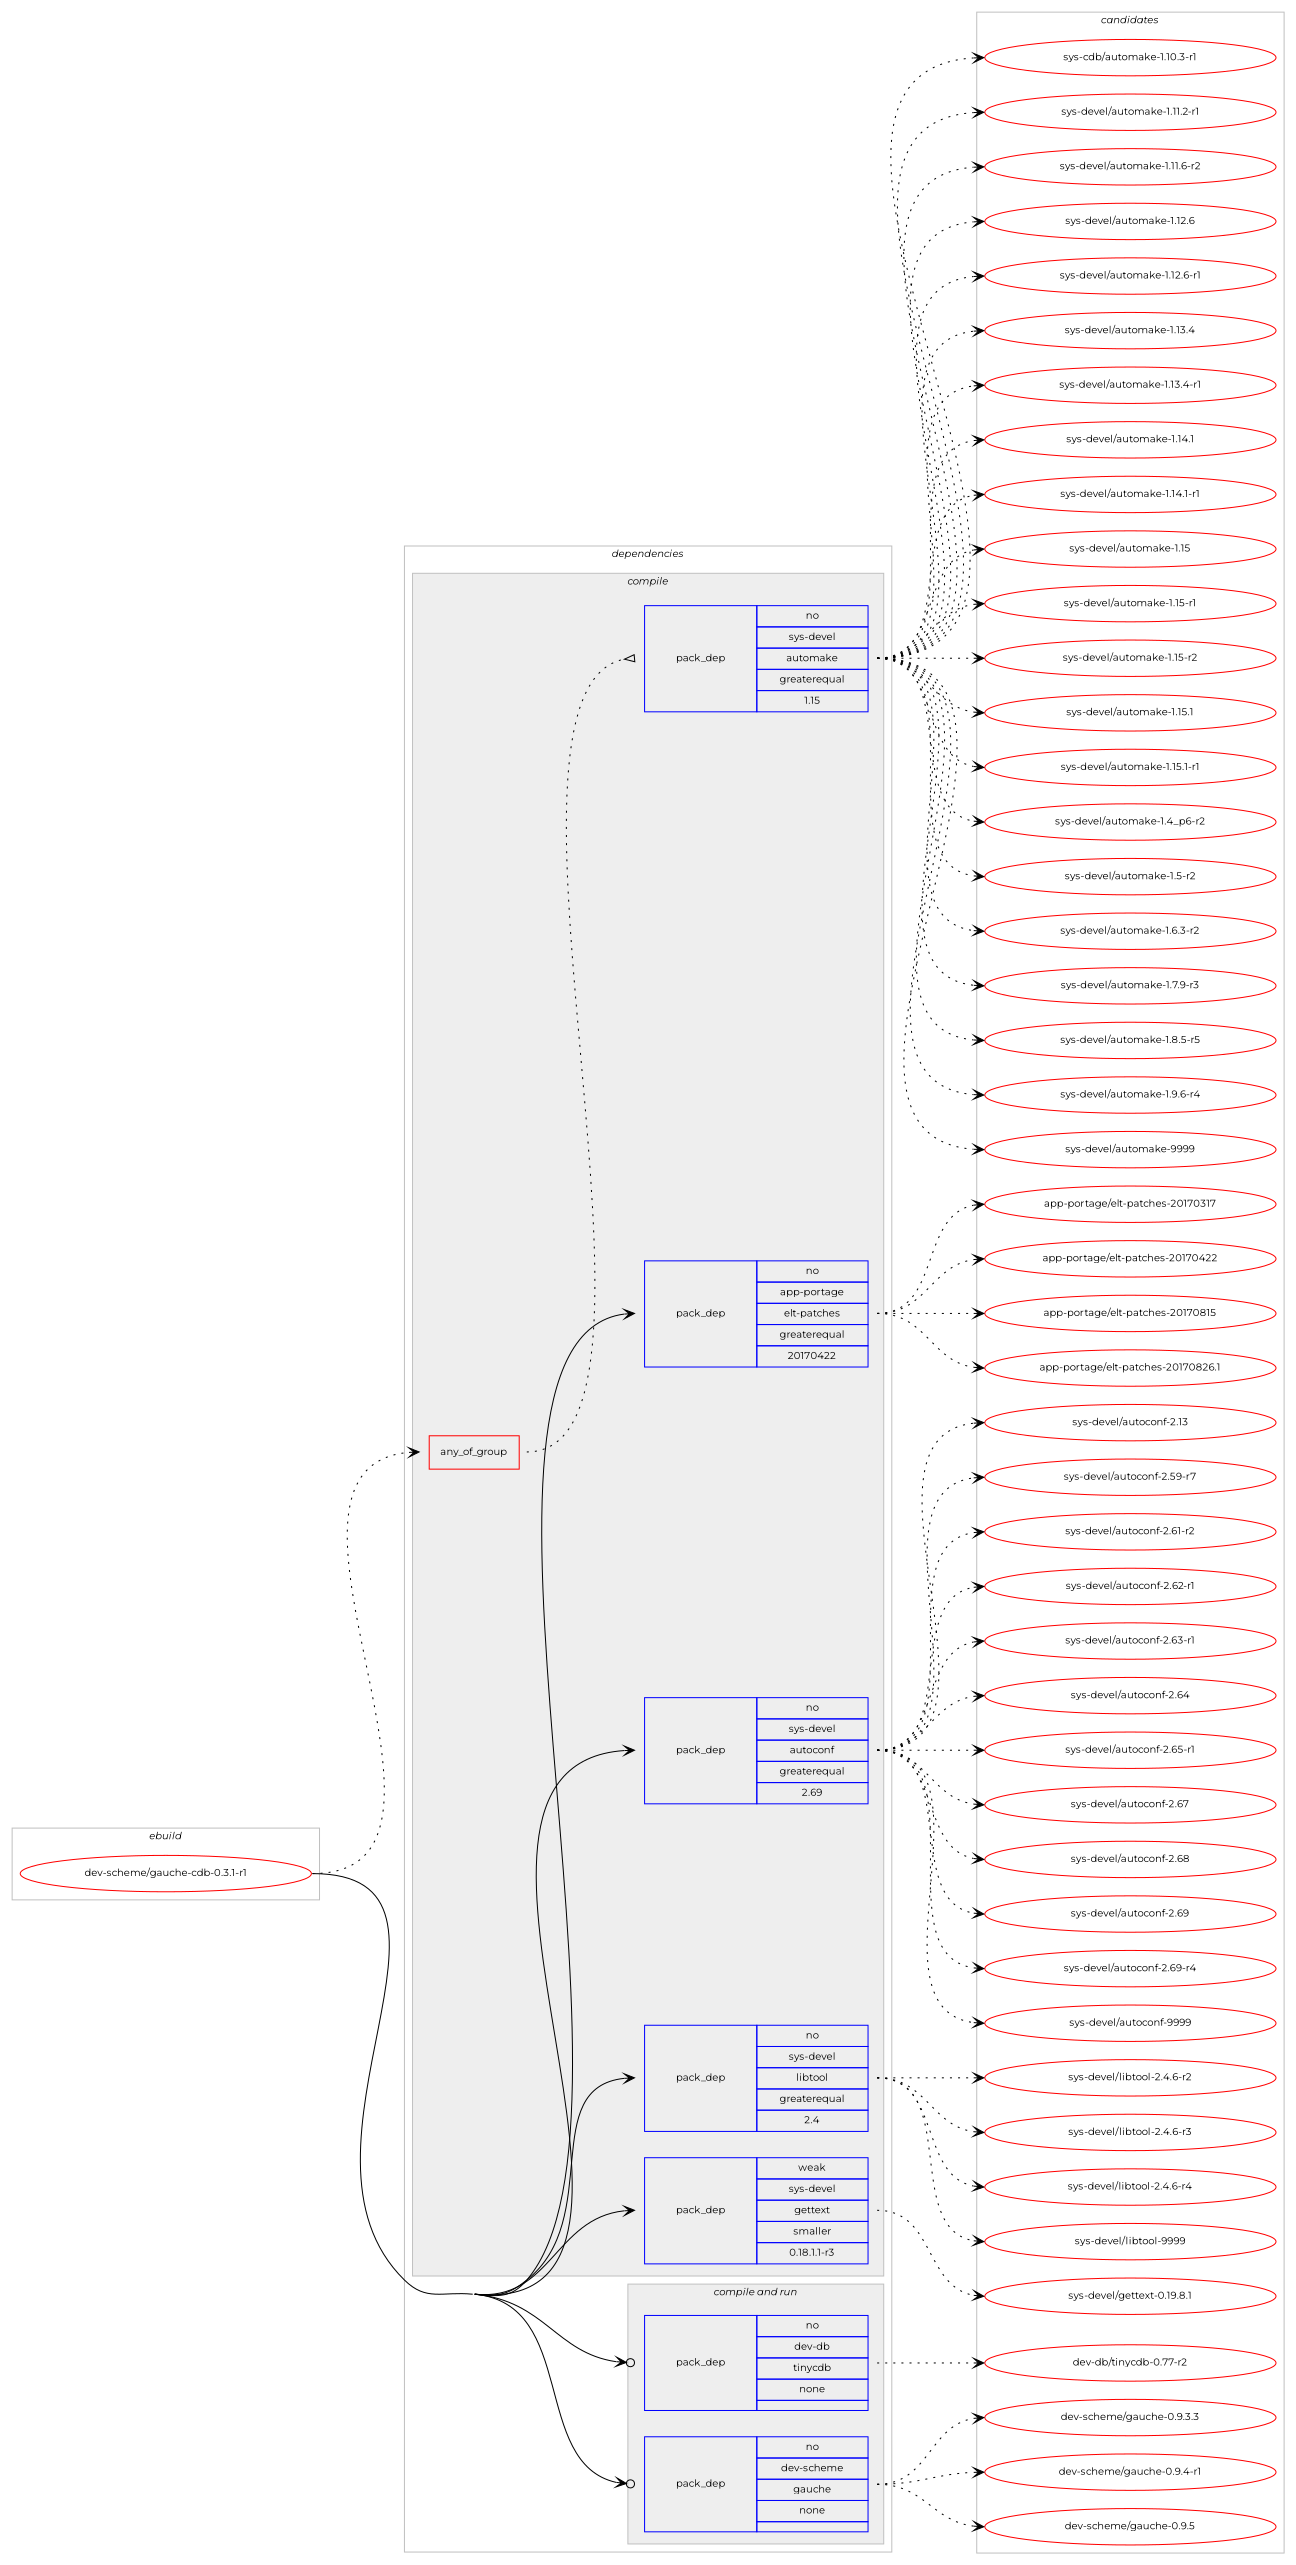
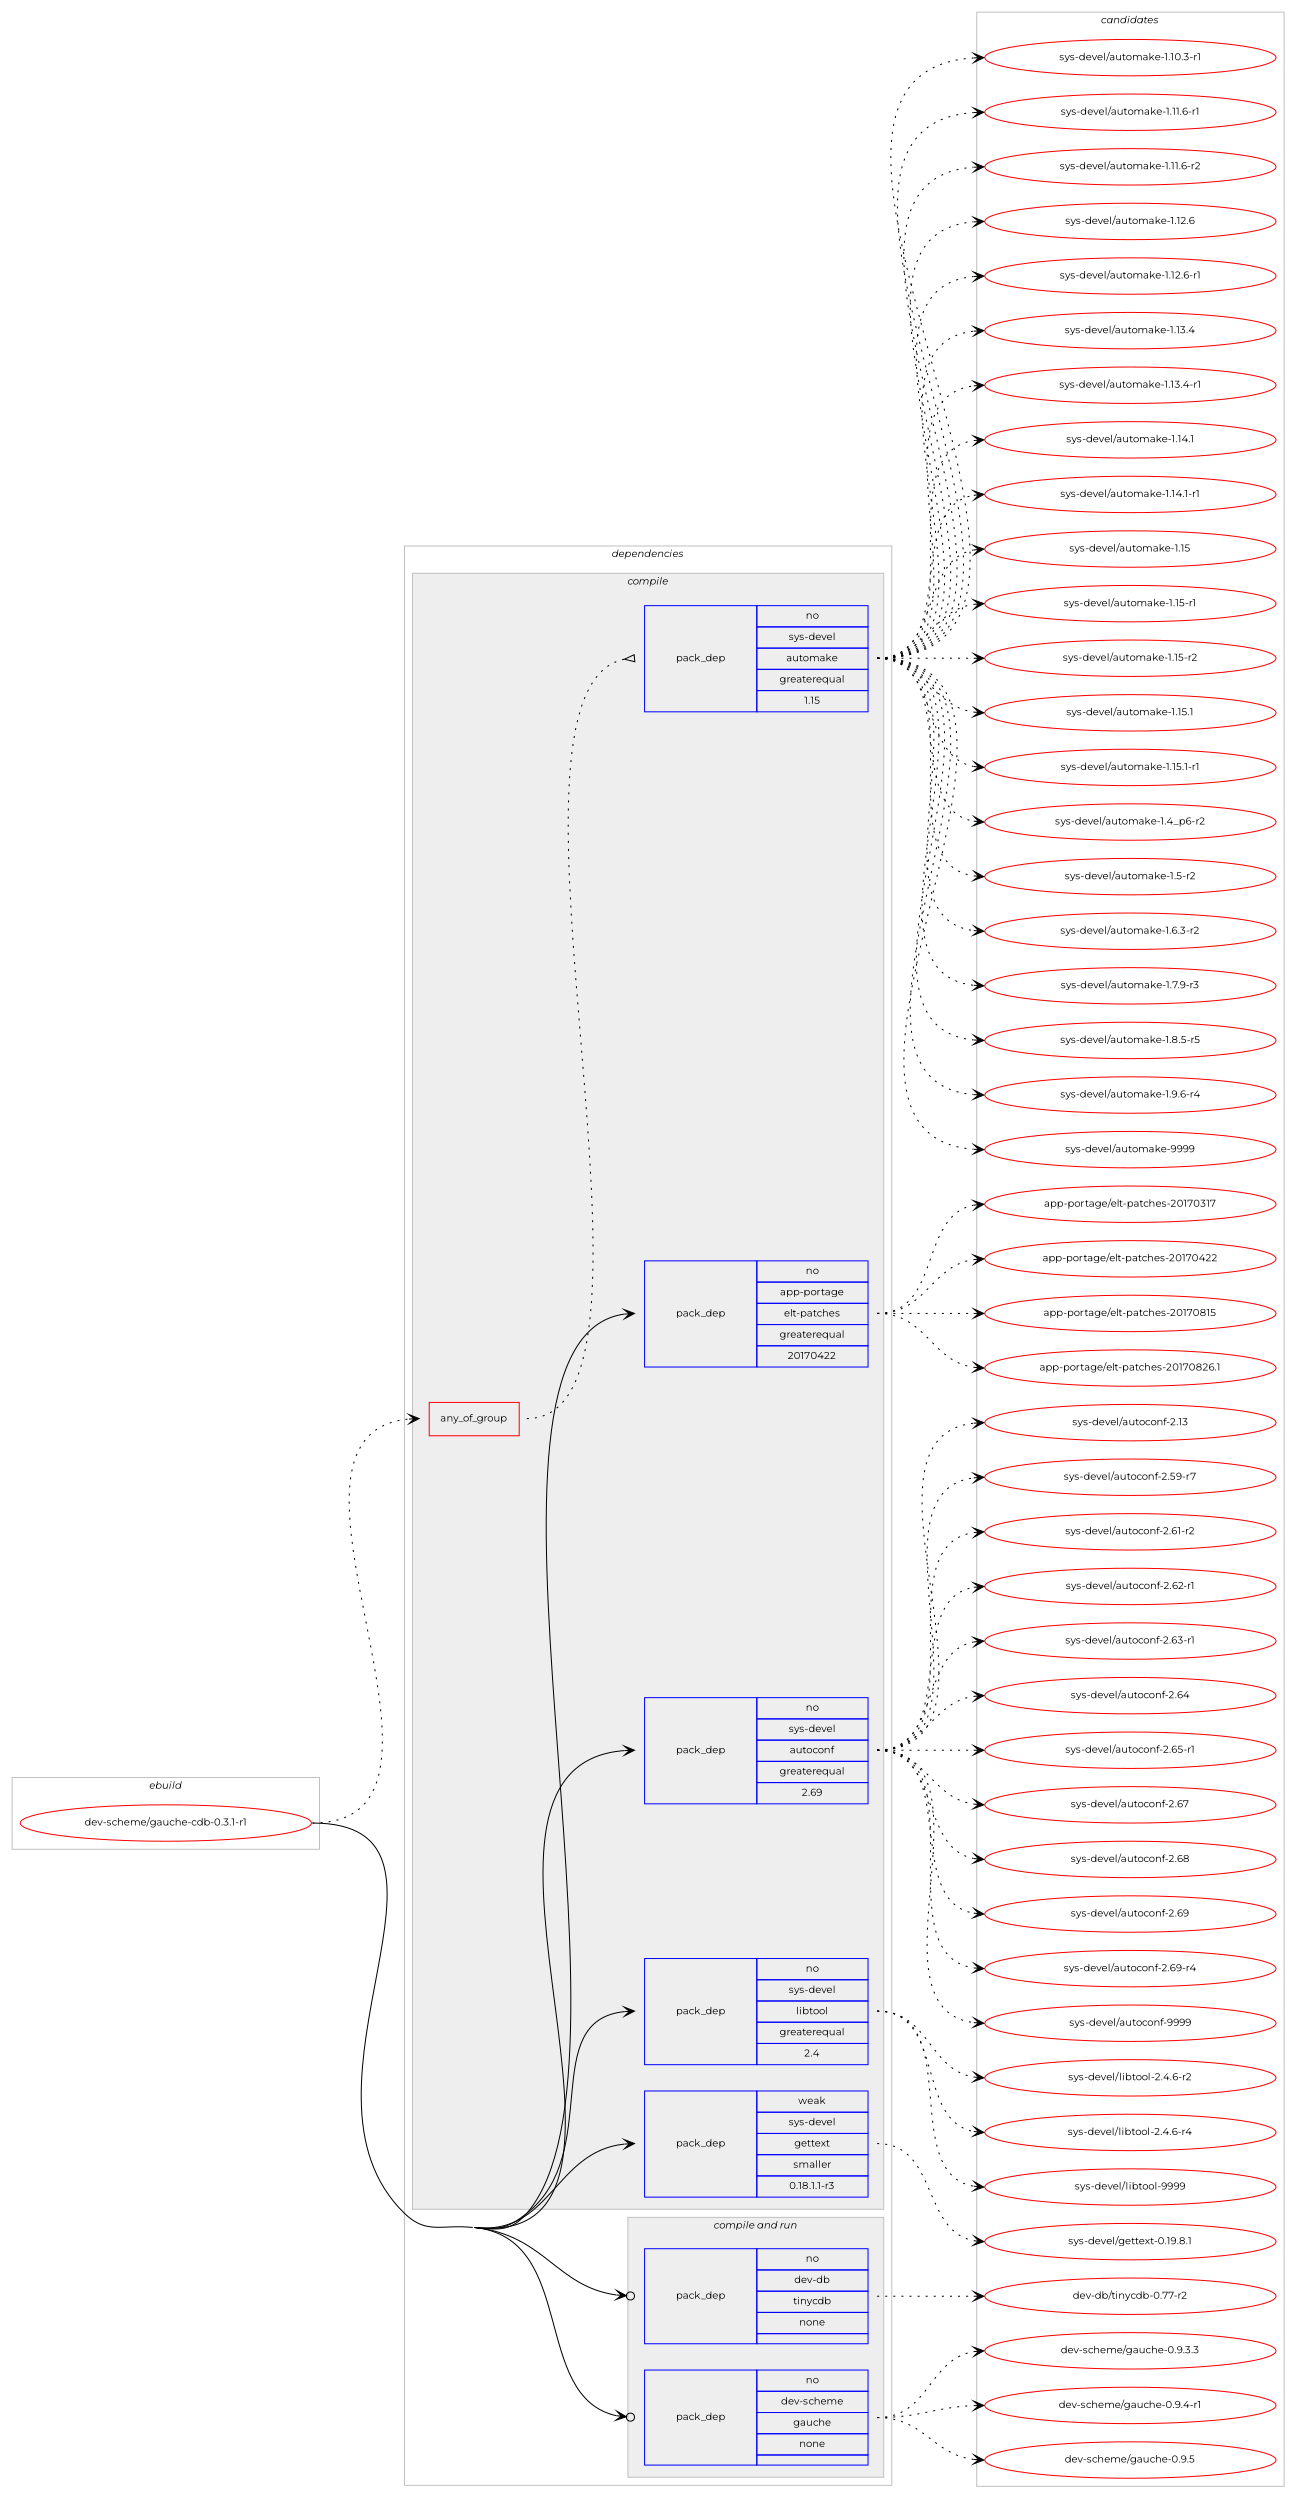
(1130, 58) -> (1130, 58)
(1130, 112) -> (1130, 112)
(1130, 2132) -> none
